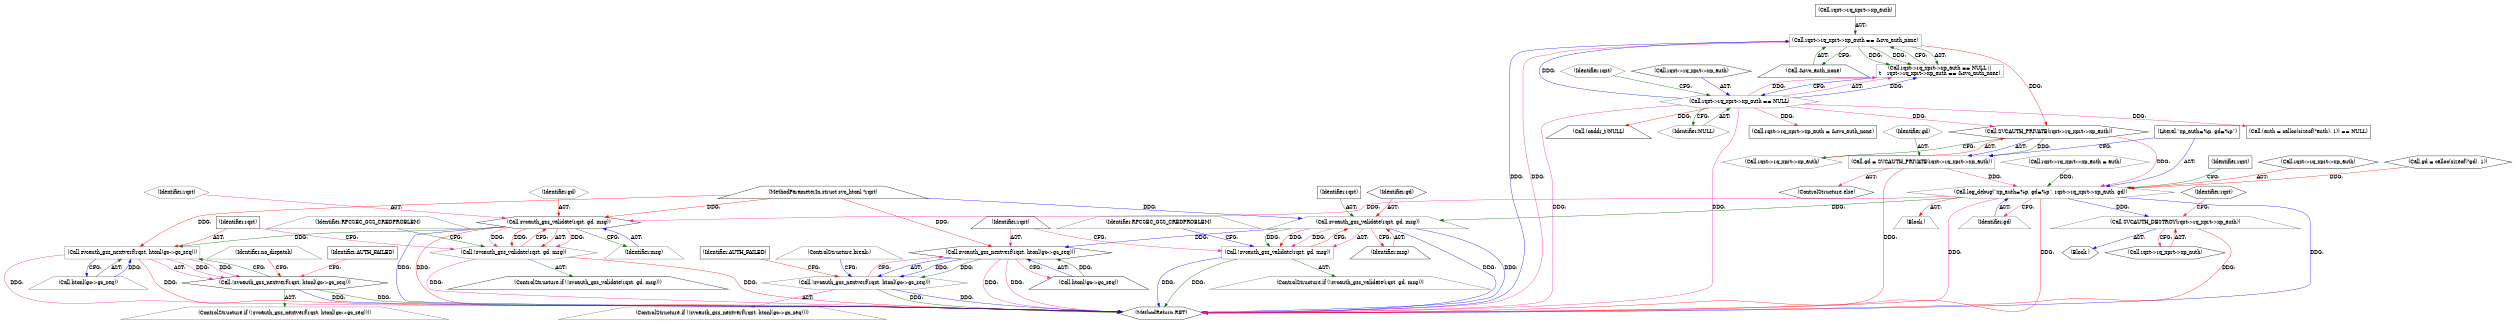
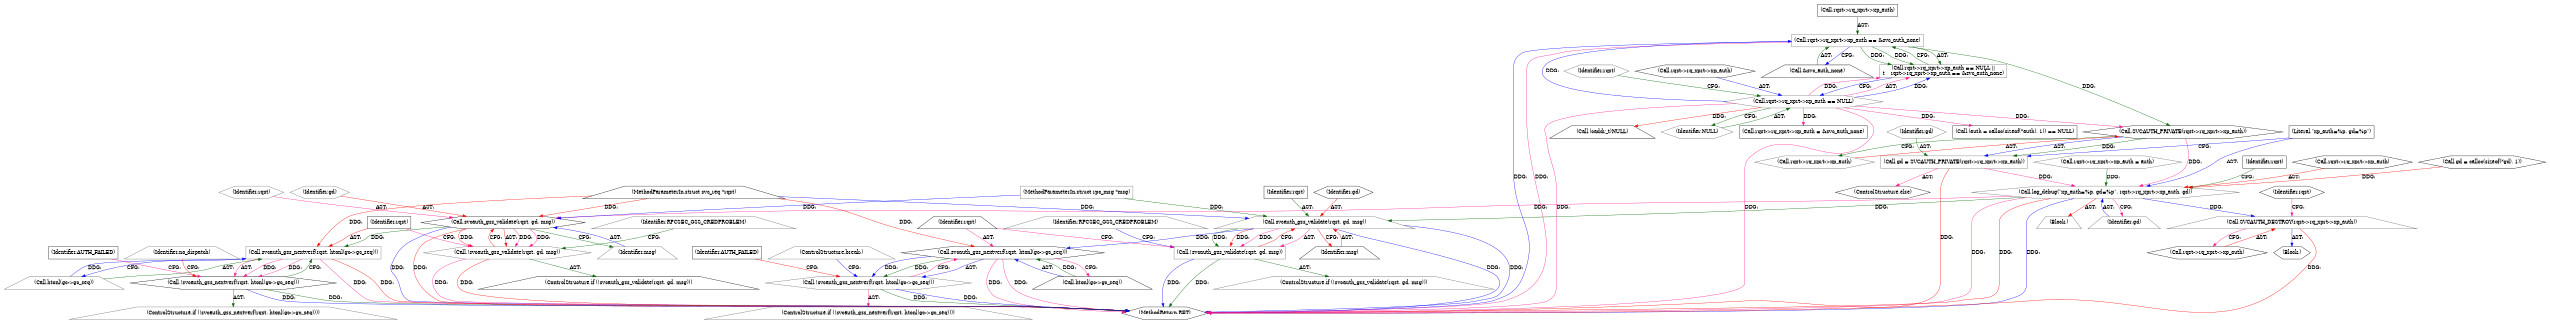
(1836, 55) -> (1839, 55)
(1999, 61) -> (2041, 74)
(823, 192) -> (684, 192)
none -> (1077, 192)
